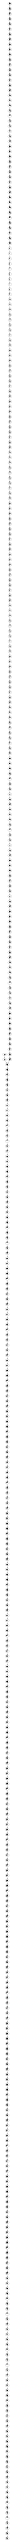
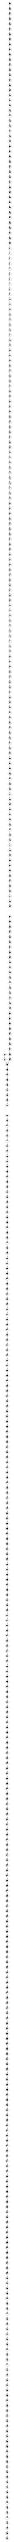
(10, 912) -> none
(7, 1111) -> none
